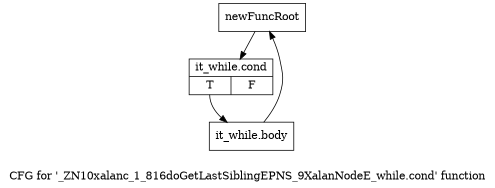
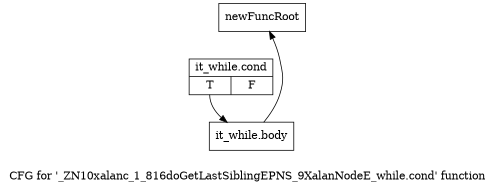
(249, 42) -> none
